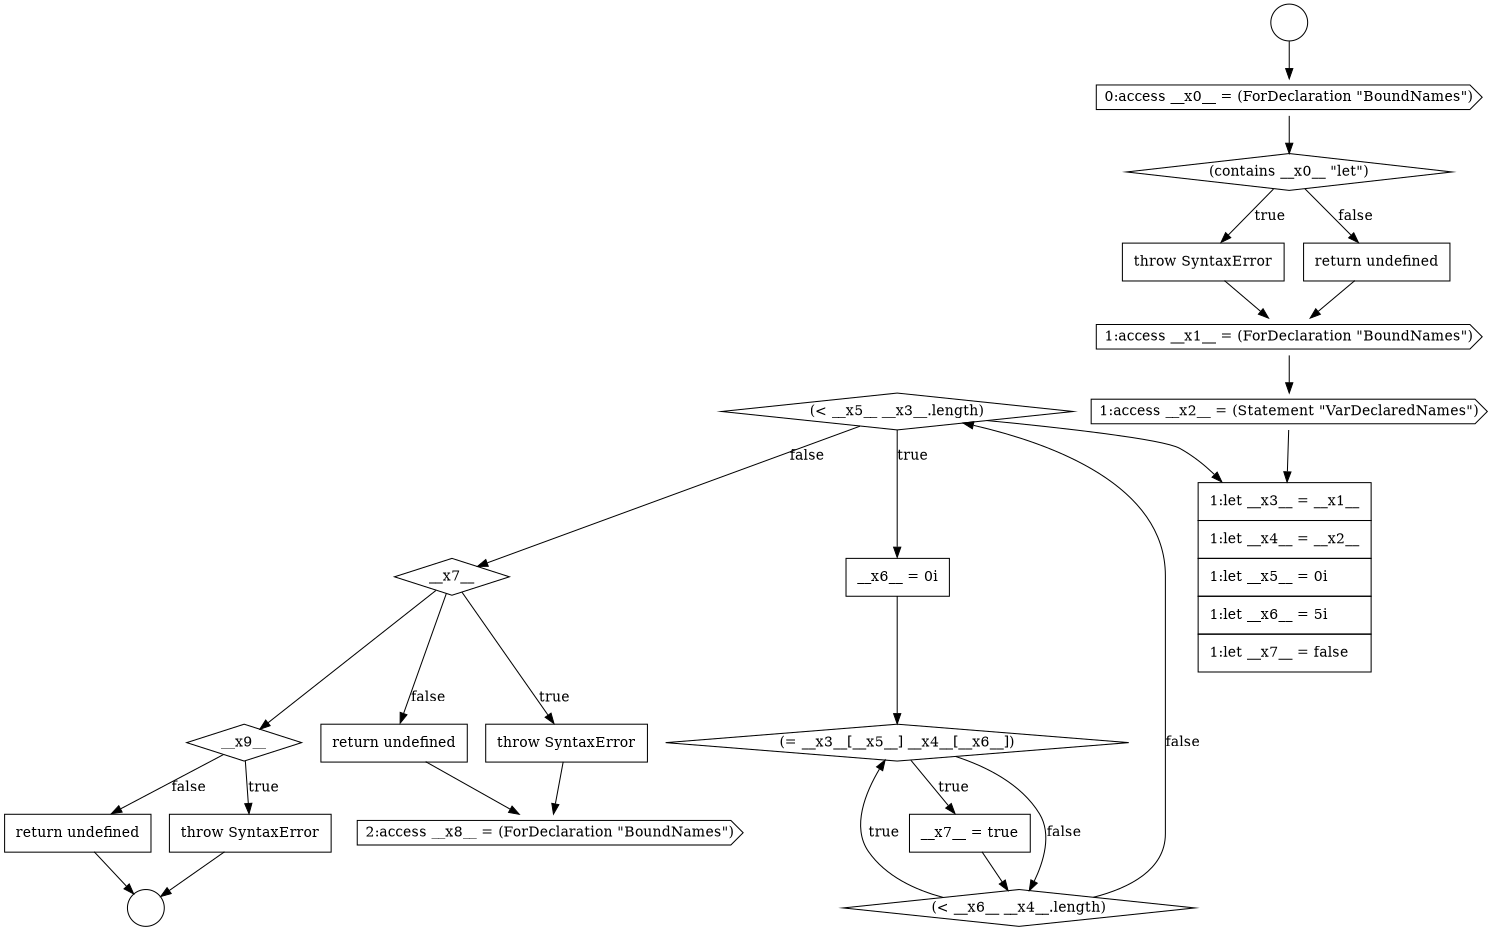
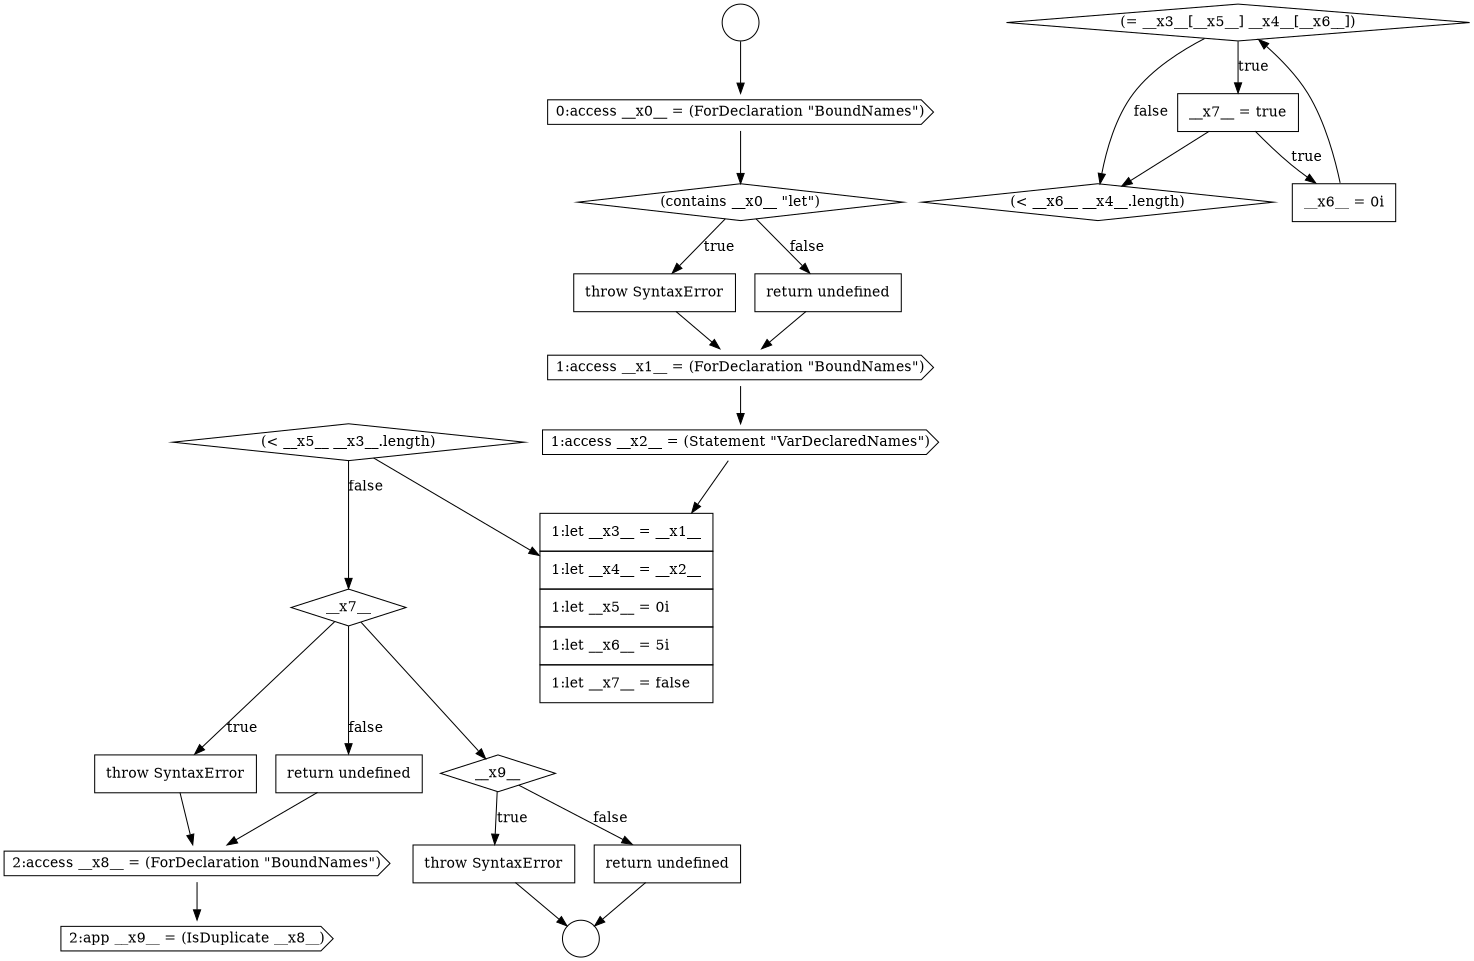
(897, 488) -> (1280, 155)
(1165, 625) -> none
(869, 852) -> none
none -> (197, 939)
